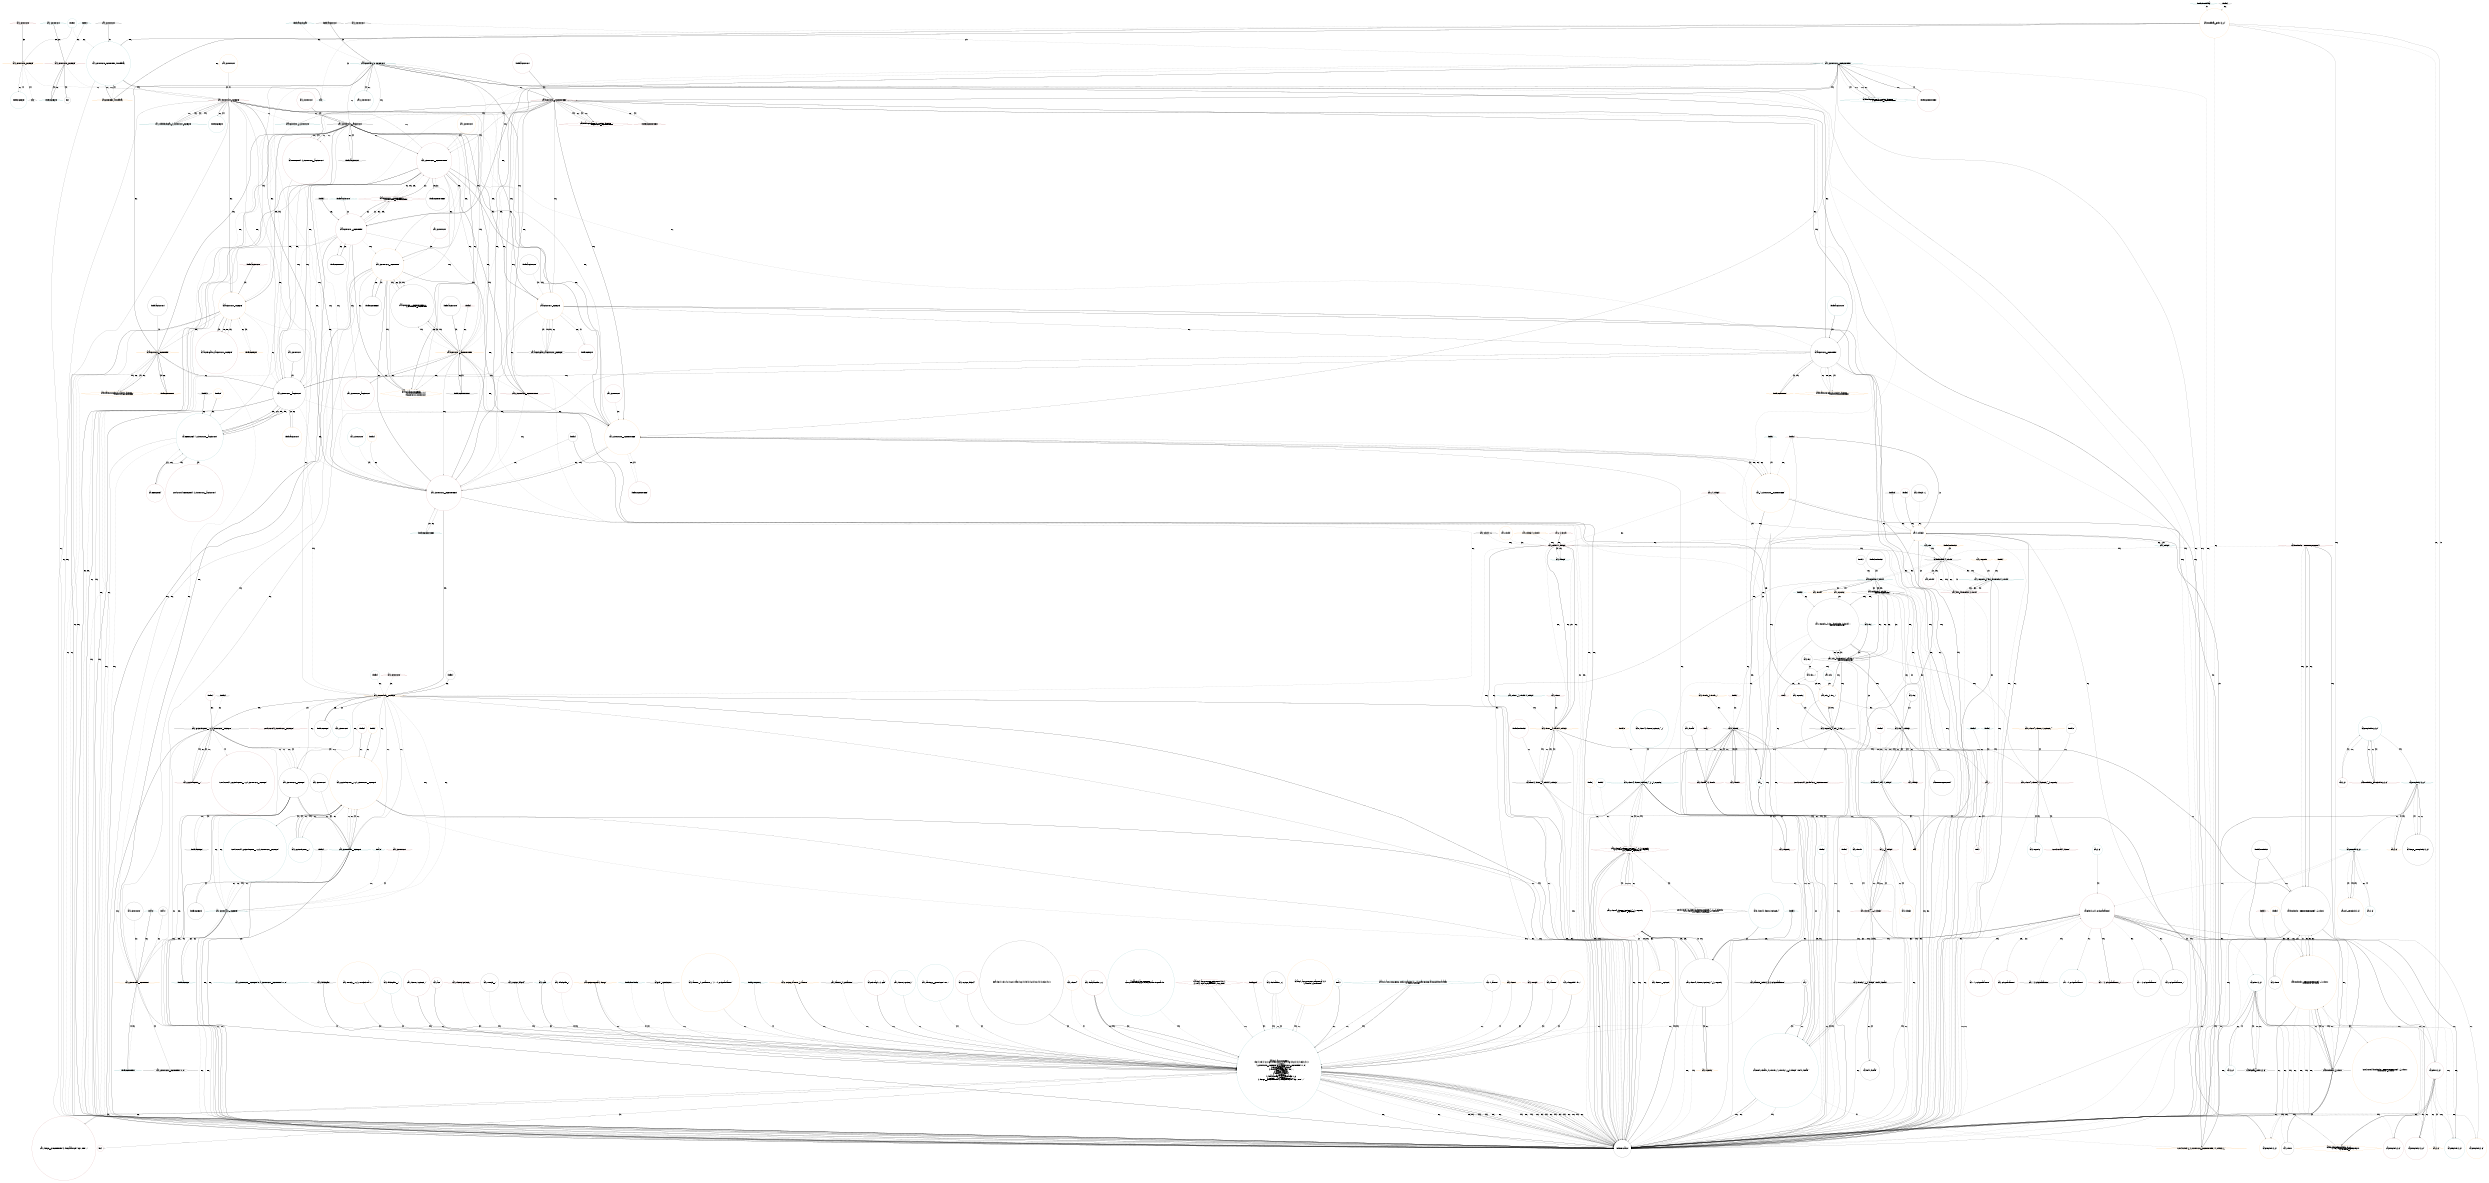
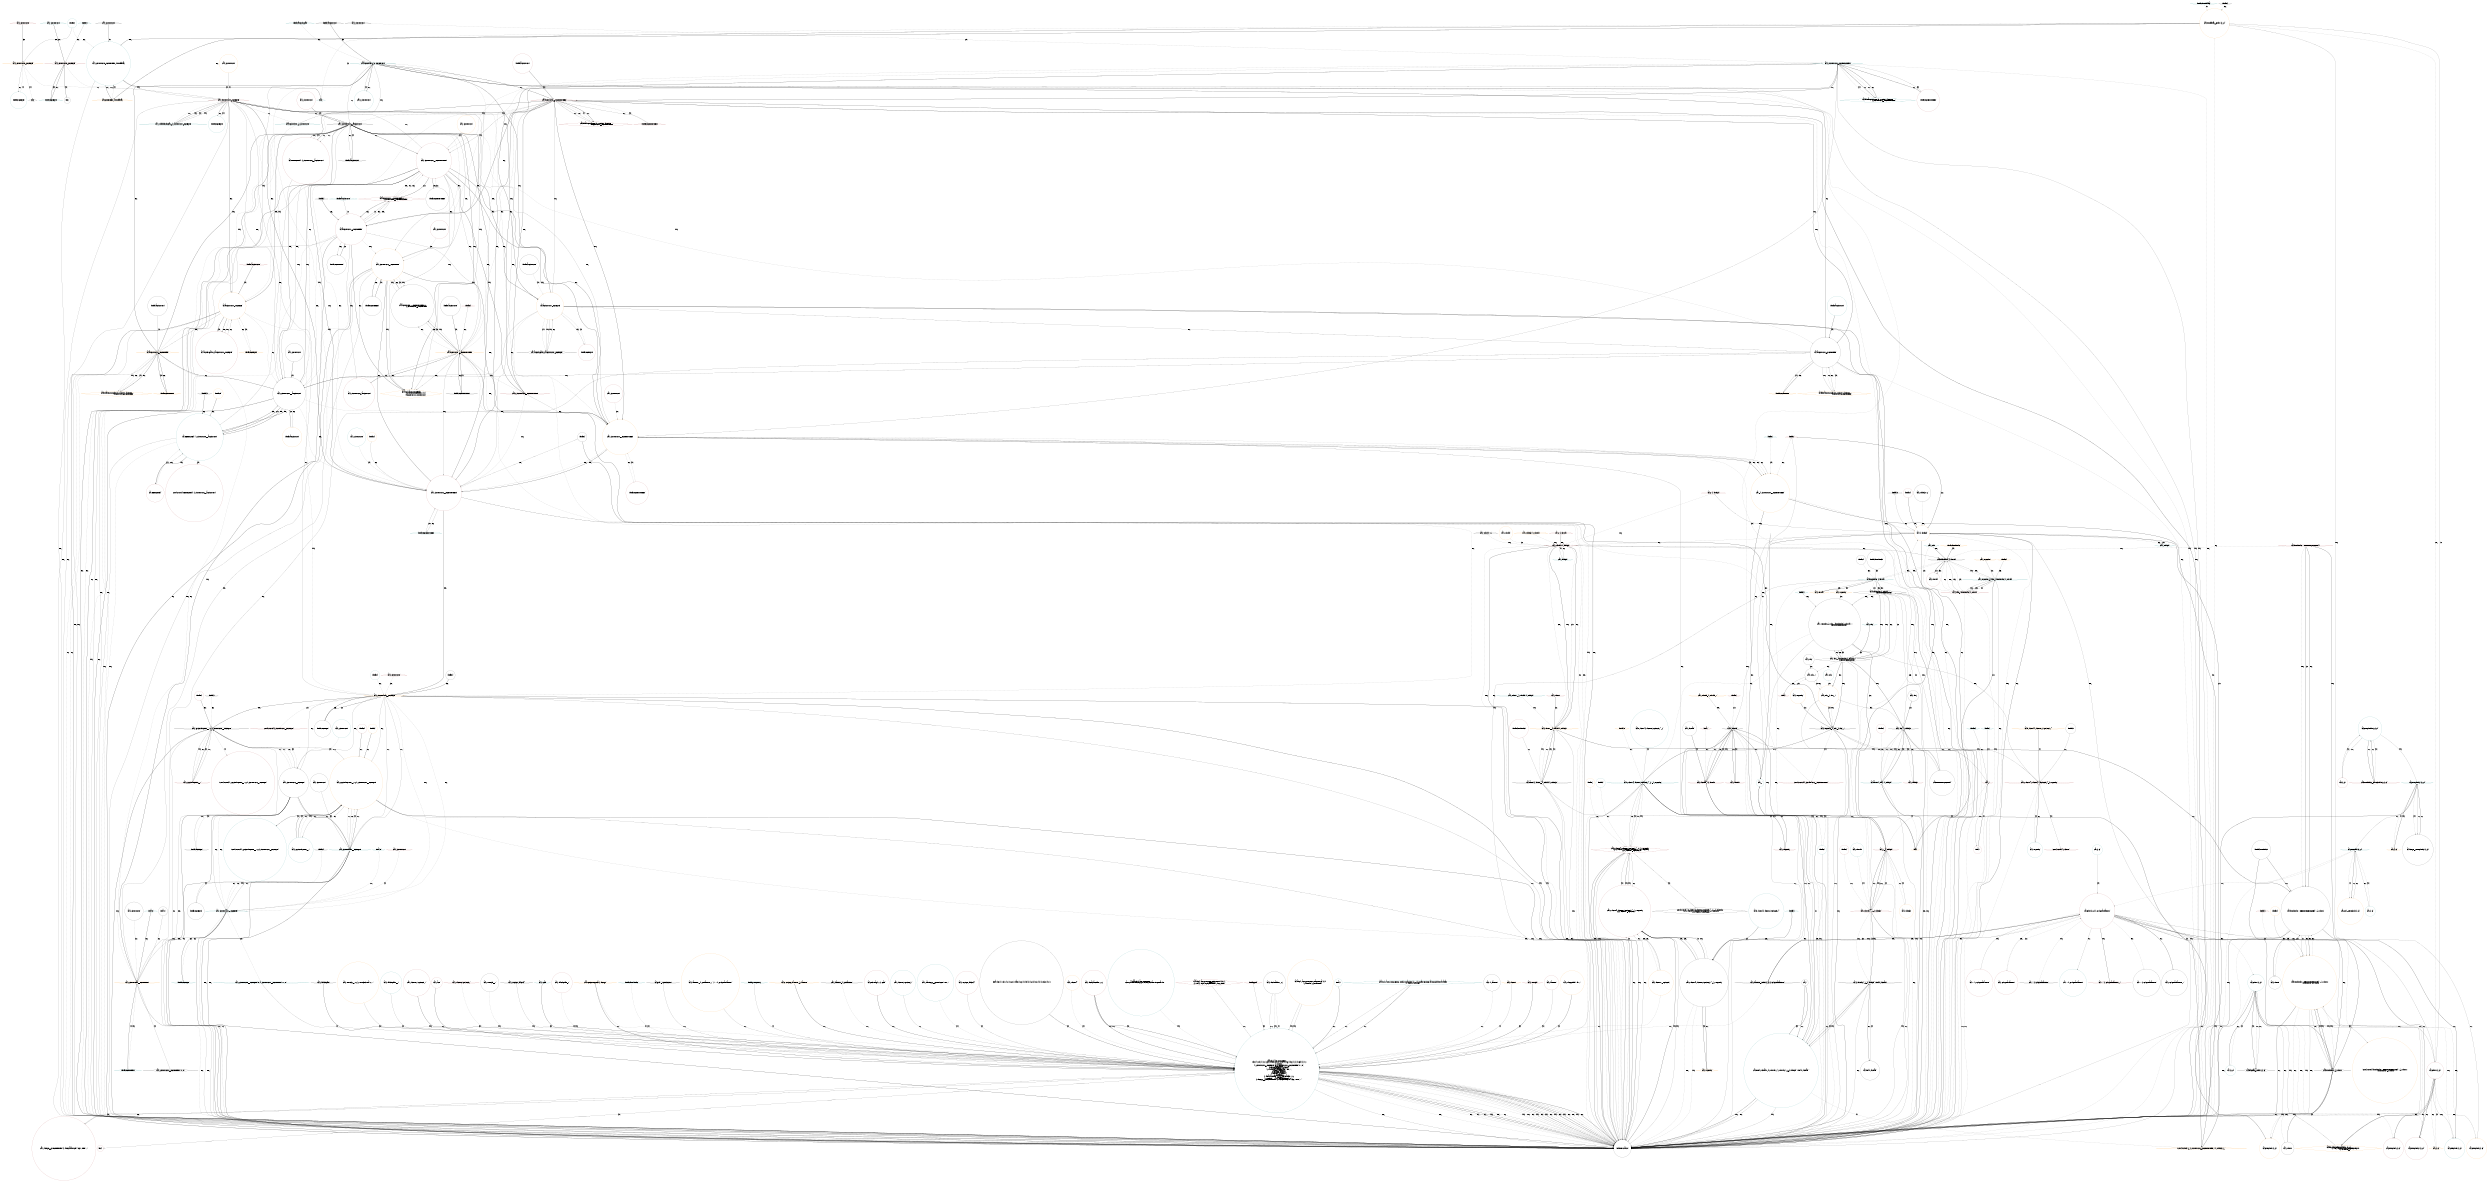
(1942, 783) -> (1942, 783)
